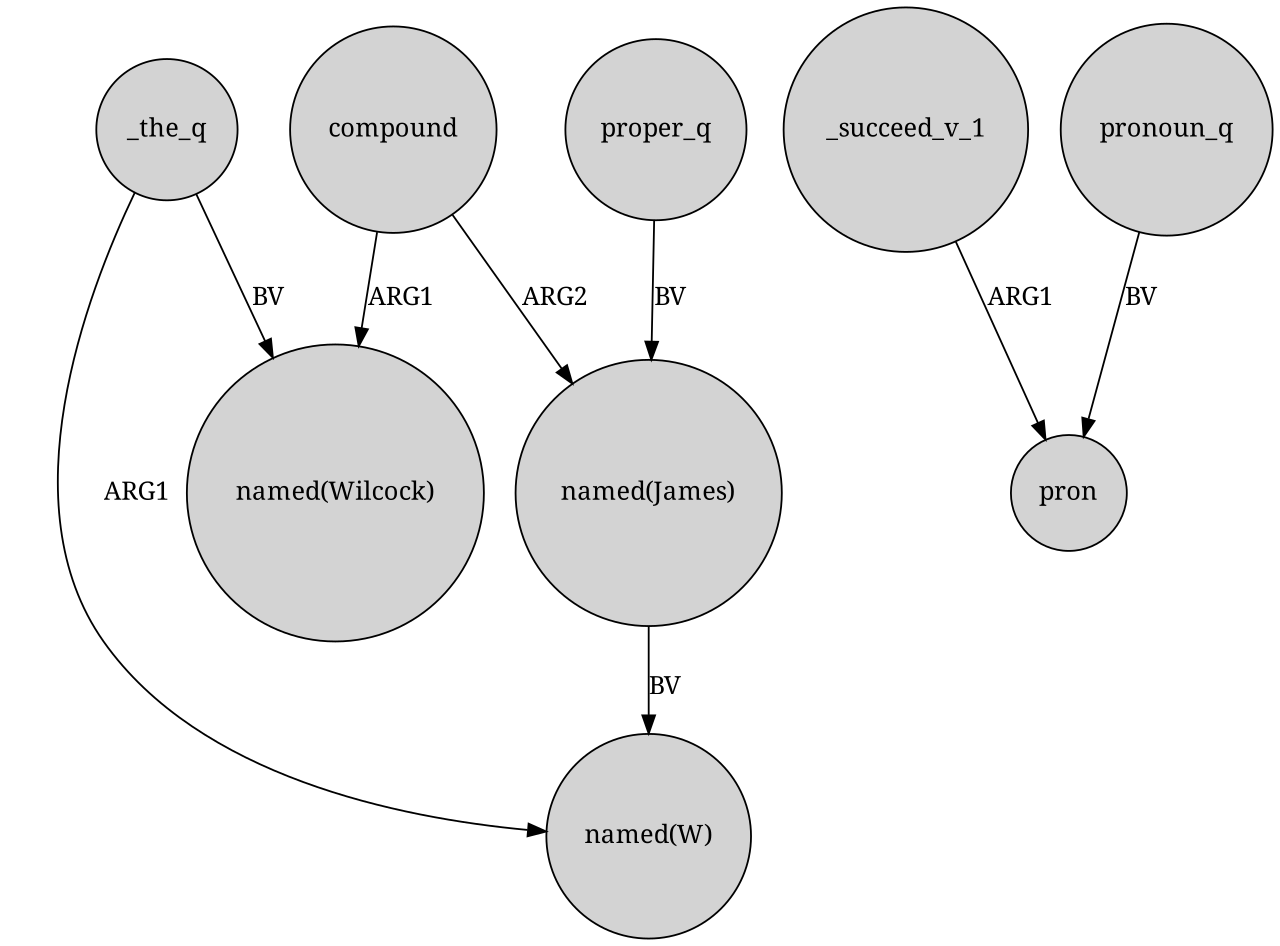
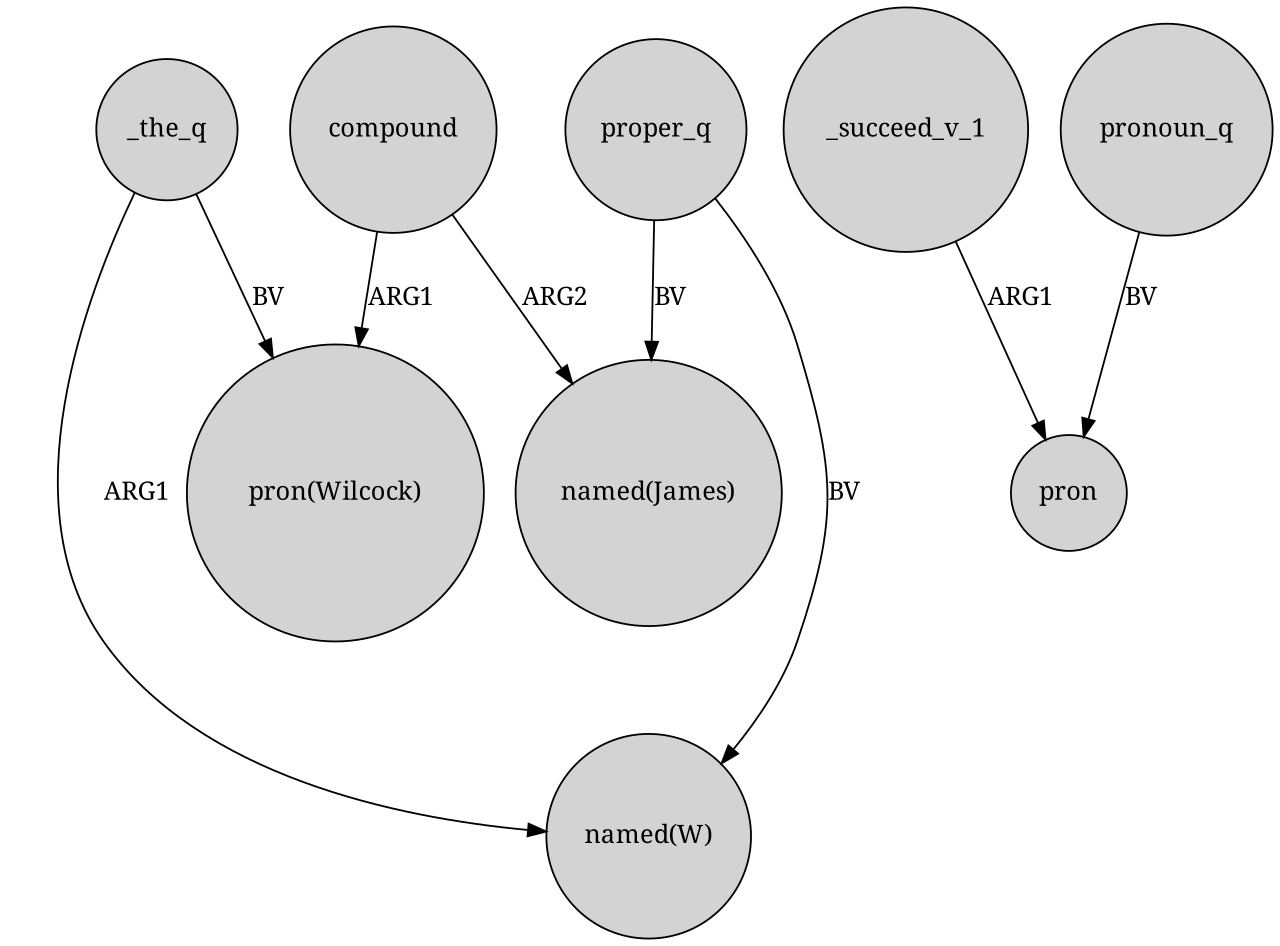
(335, 493) -> (335, 493)
(649, 671) -> (826, 472)
